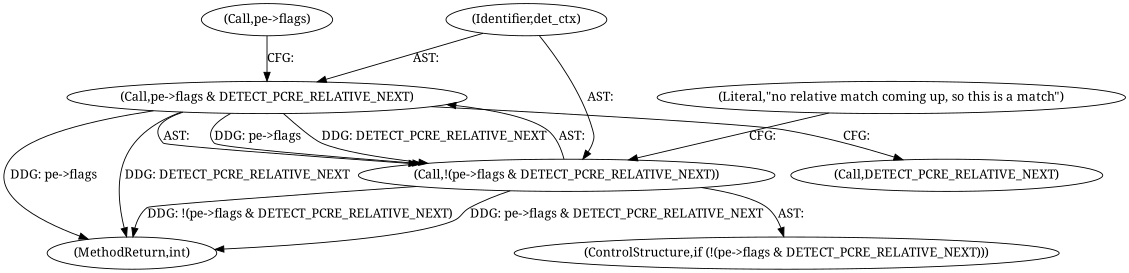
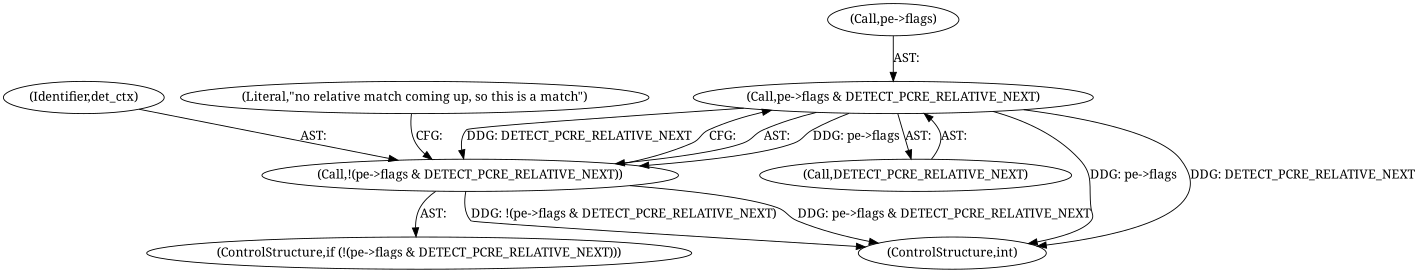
(404, 56) -> (941, 139)
(282, 59) -> (908, 59)
(574, 136) -> (724, 136)
(858, 136) -> (920, 136)
(132, 253) -> (952, 253)
